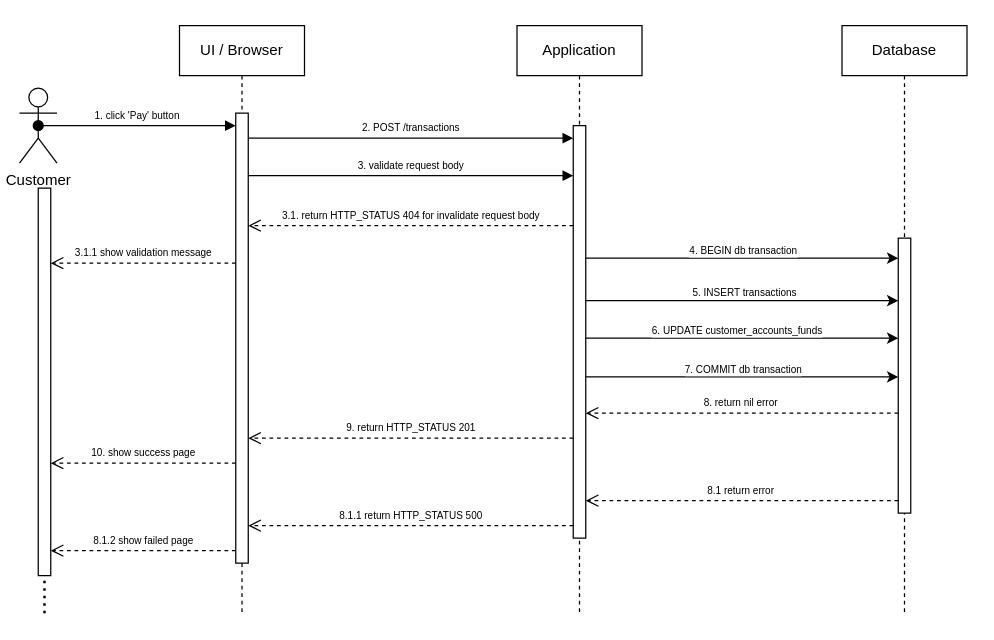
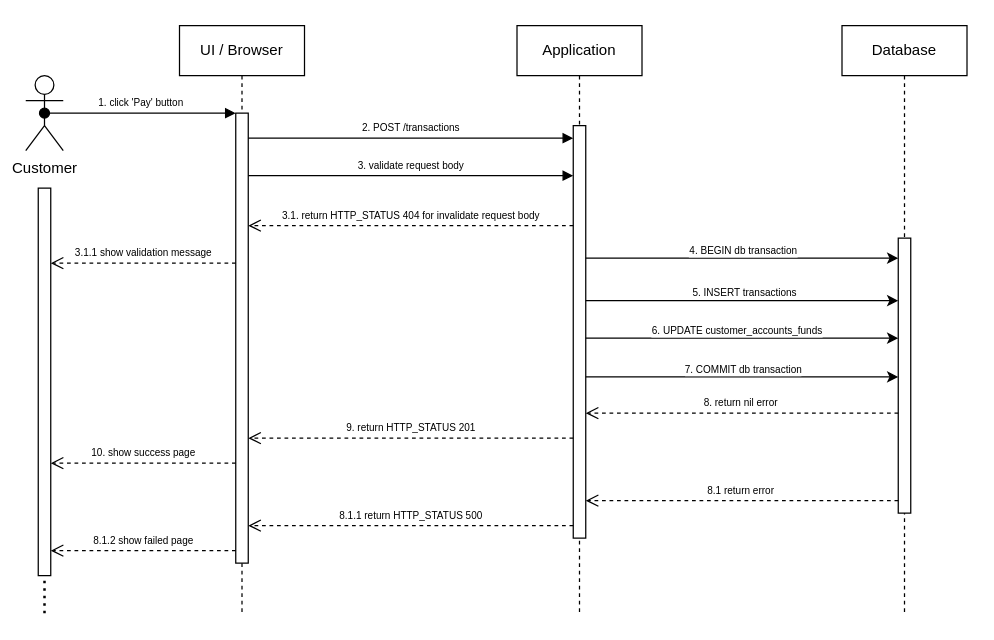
(38, 126) -> (44, 113)
